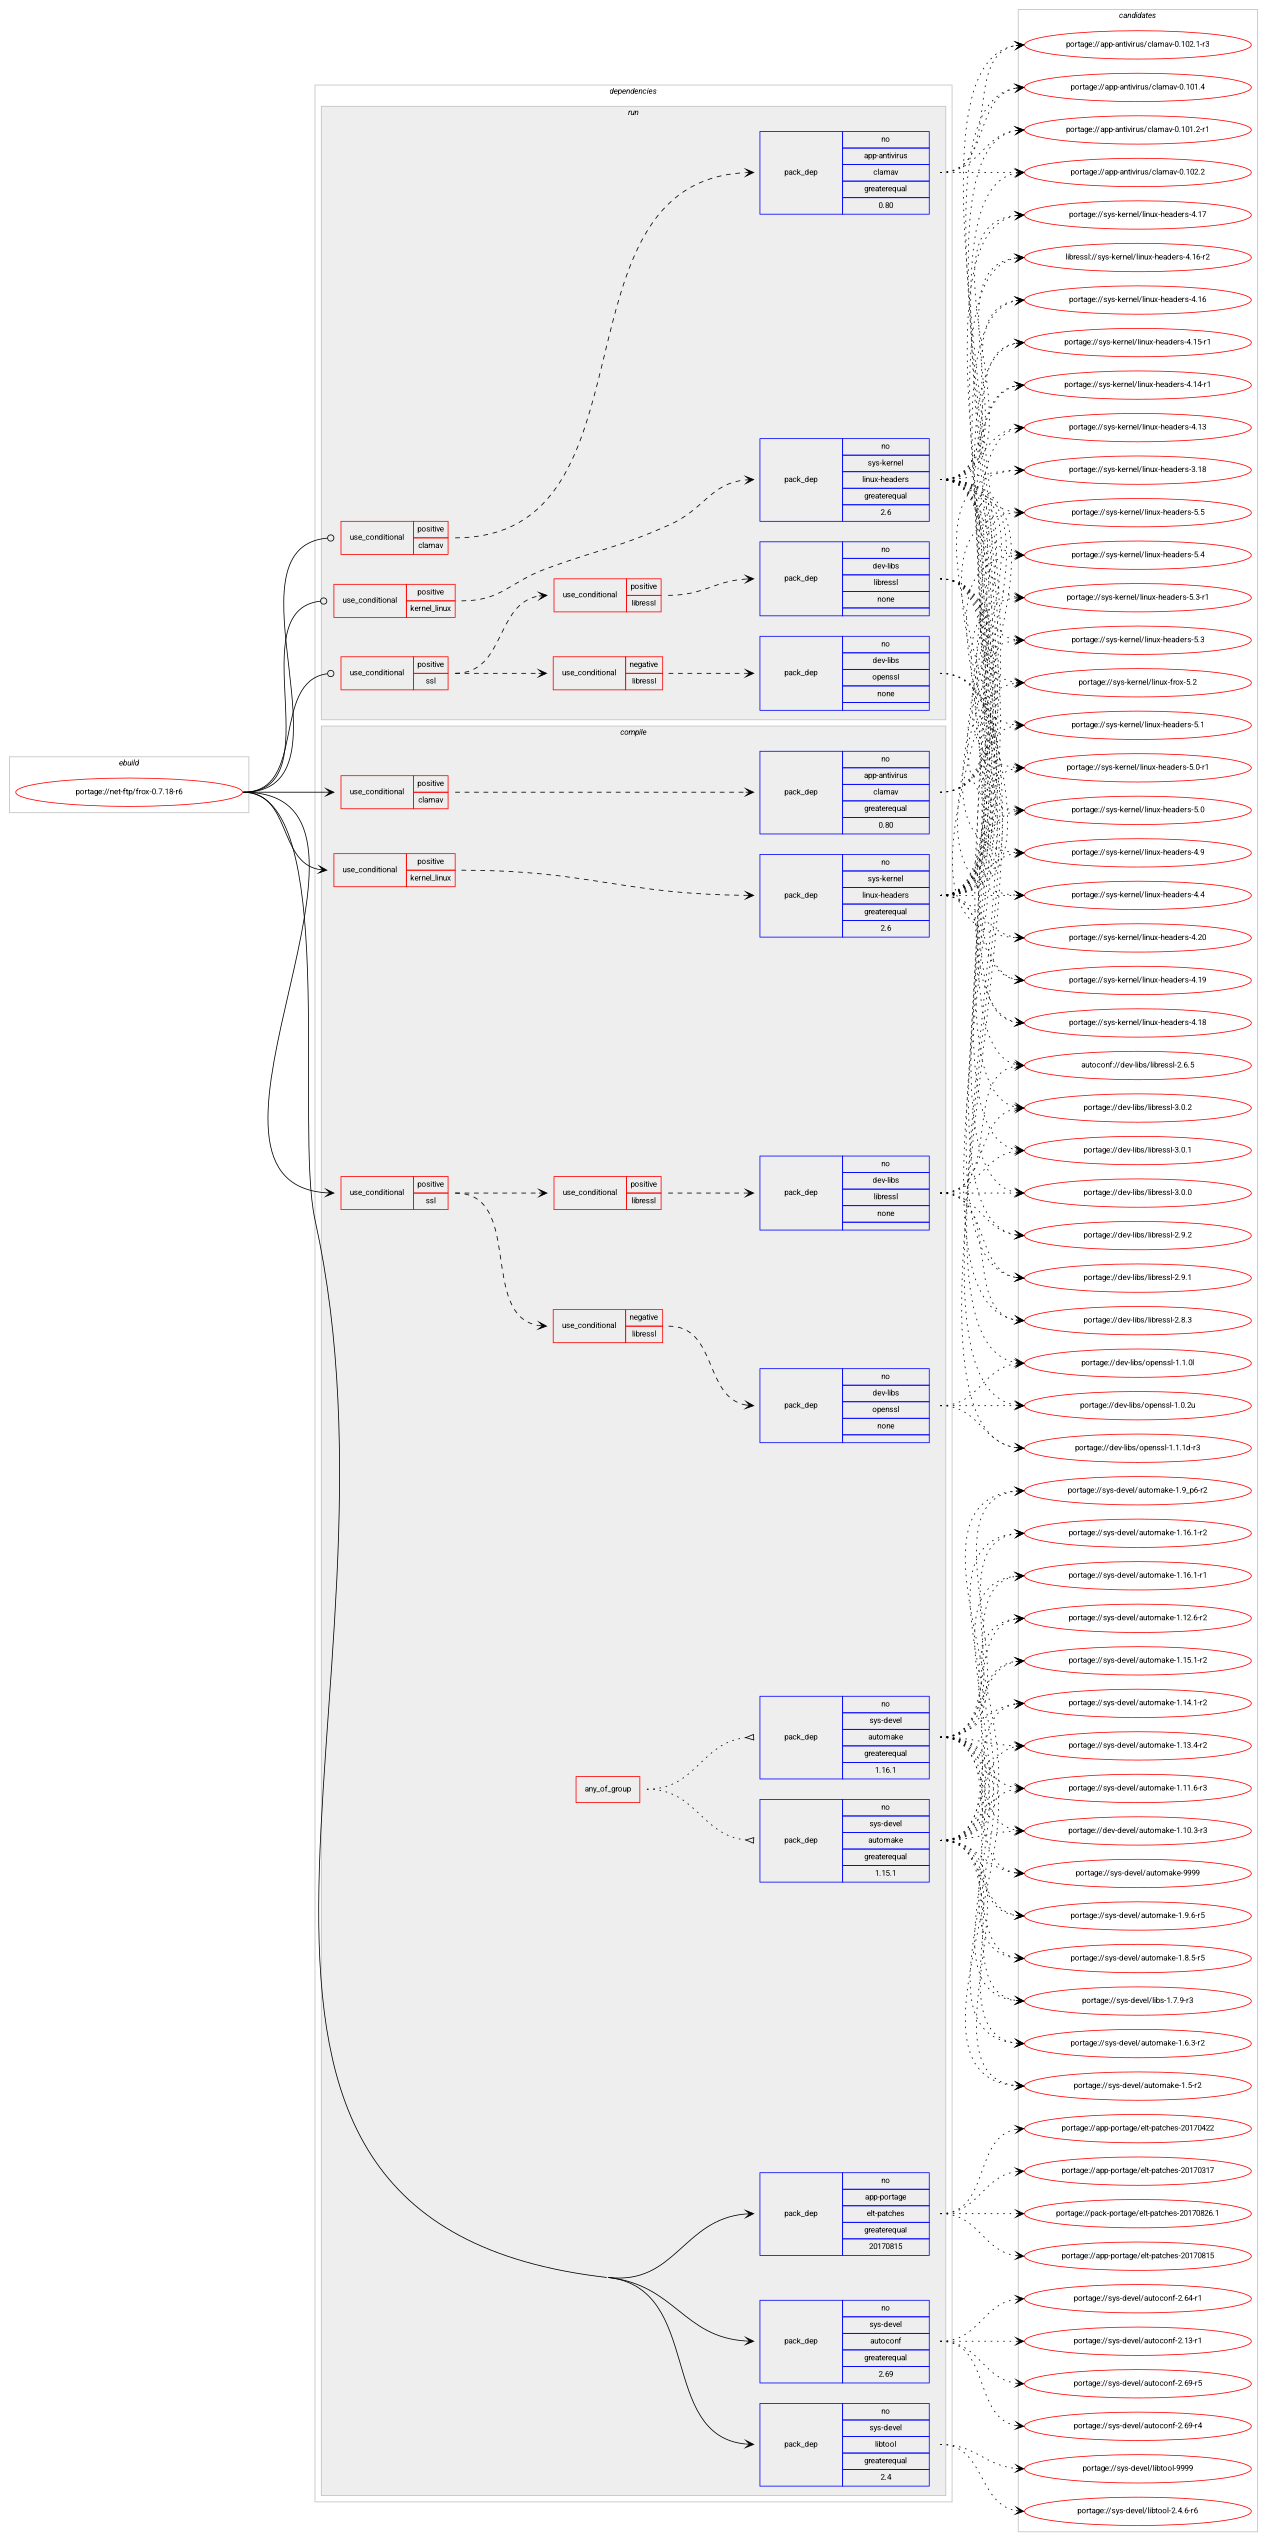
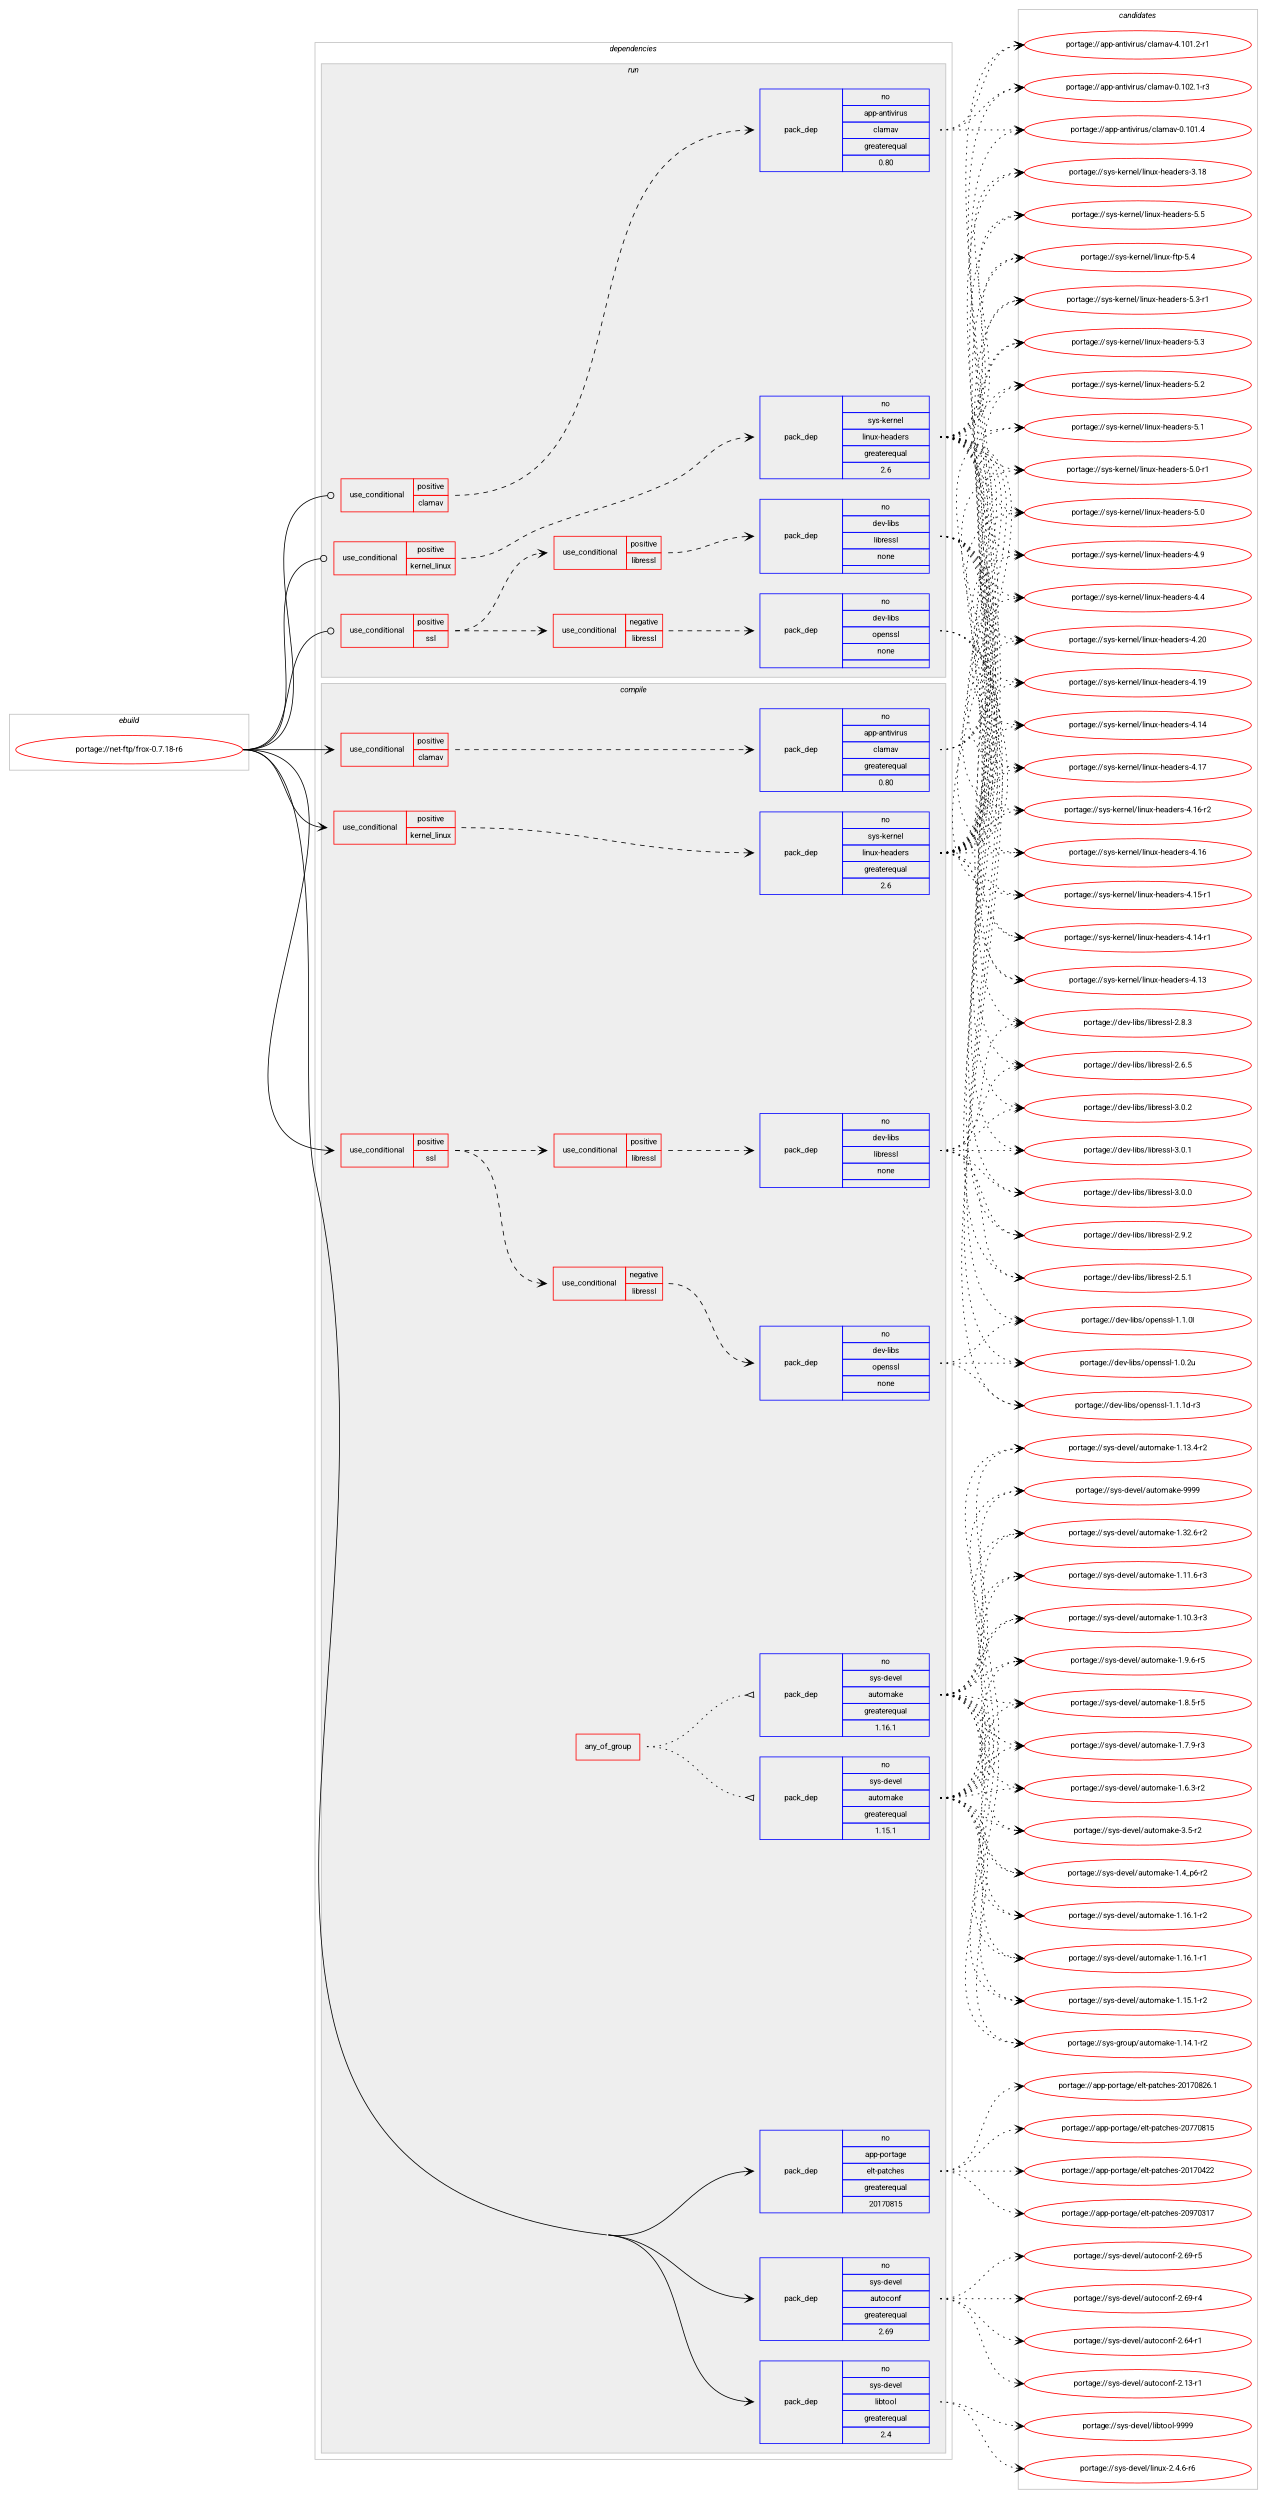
(1138, 130) -> (1138, 45)
(1138, 172) -> none
(1138, 258) -> (1138, 810)
(1138, 555) -> (1138, 258)
(1138, 683) -> (1138, 385)
(1138, 1023) -> (1138, 725)
(1138, 1065) -> (1138, 1065)
(1138, 1278) -> (1138, 1278)
(1138, 1491) -> (1138, 1873)
(1138, 1618) -> (1138, 1533)
(1138, 1703) -> (1138, 2044)
(1138, 1831) -> (1138, 1618)
(1138, 2001) -> (1138, 1746)
(1138, 2086) -> (1138, 1831)
(1138, 2171) -> (1138, 2214)
(1138, 2214) -> (1138, 2086)
(1138, 2256) -> (1138, 2129)
(1138, 2511) -> (1138, 2469)
